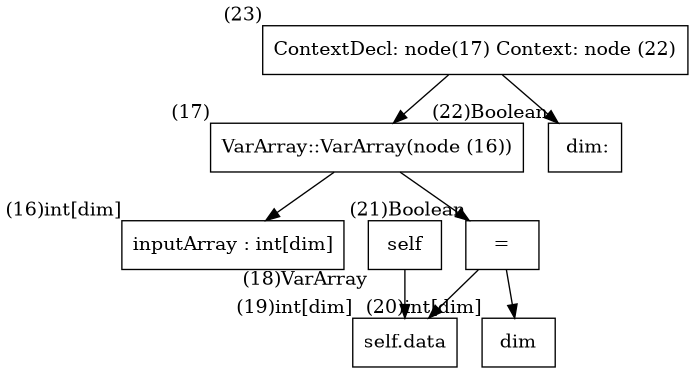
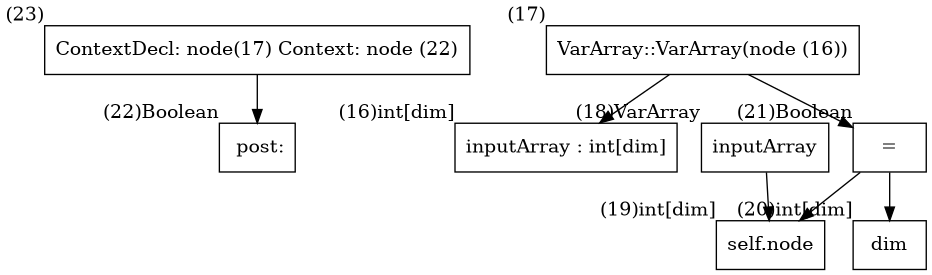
(426, 94) -> none
(585, 148) -> (257, 148)
(405, 245) -> (765, 148)
(405, 343) -> (771, 245)
